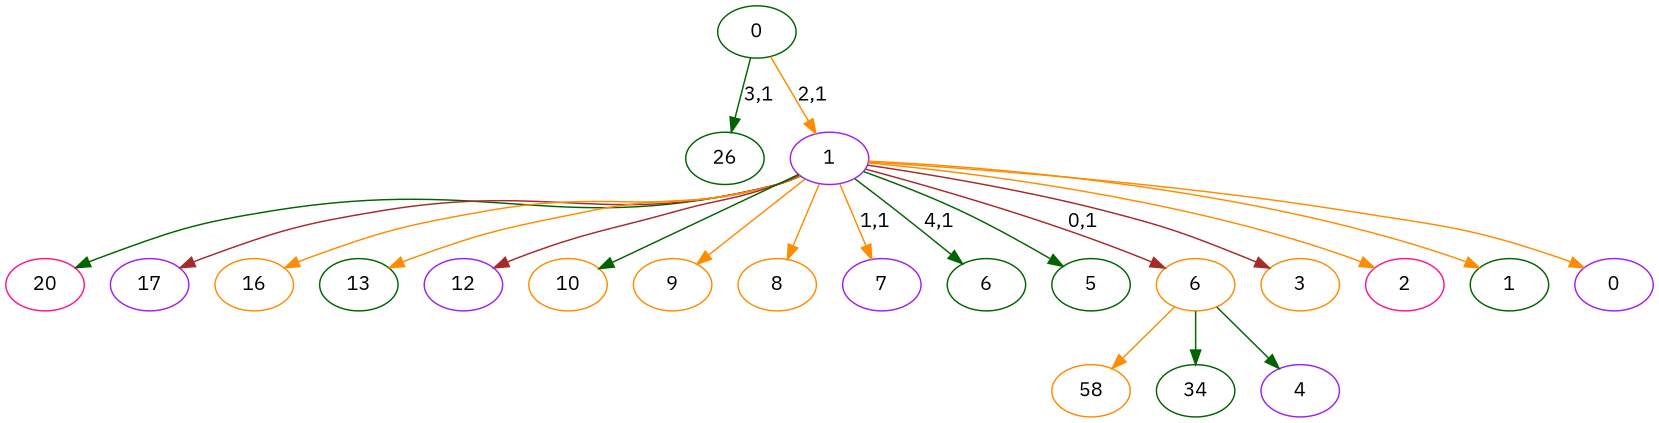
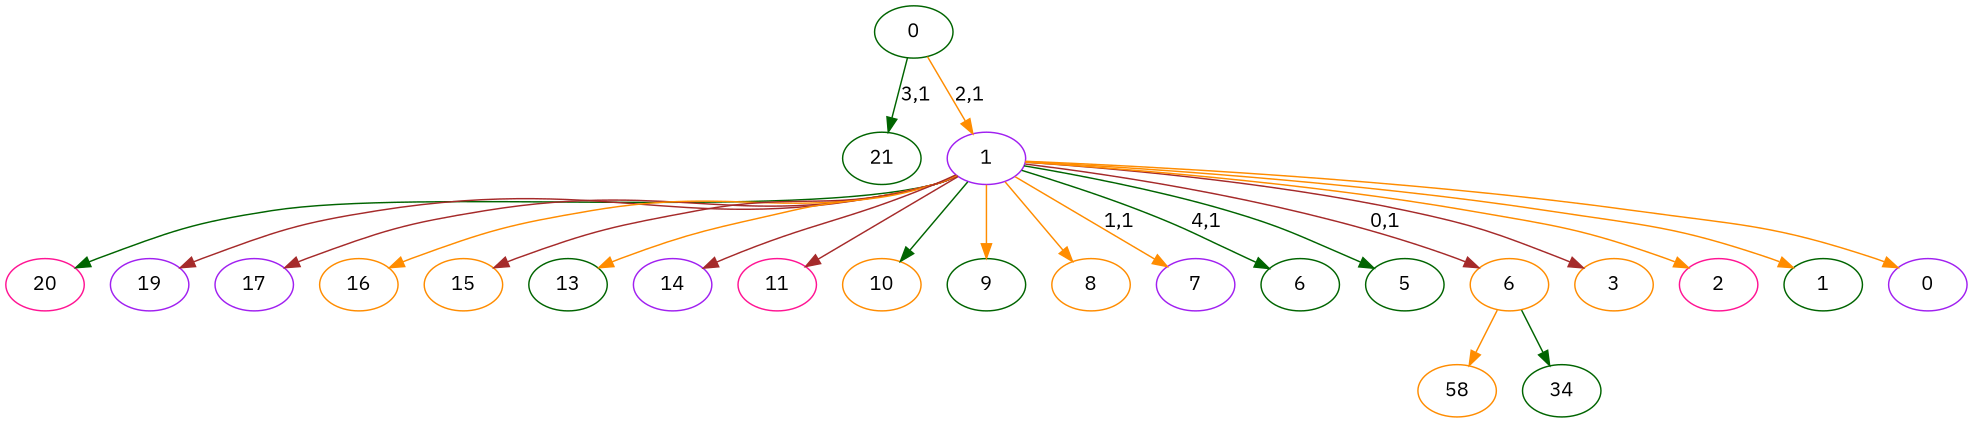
(725, 158) -> (882, 158)
none -> (150, 285)
(463, 285) -> (673, 285)
none -> (463, 285)
(673, 285) -> (986, 285)
none -> (777, 285)
(1300, 391) -> none
